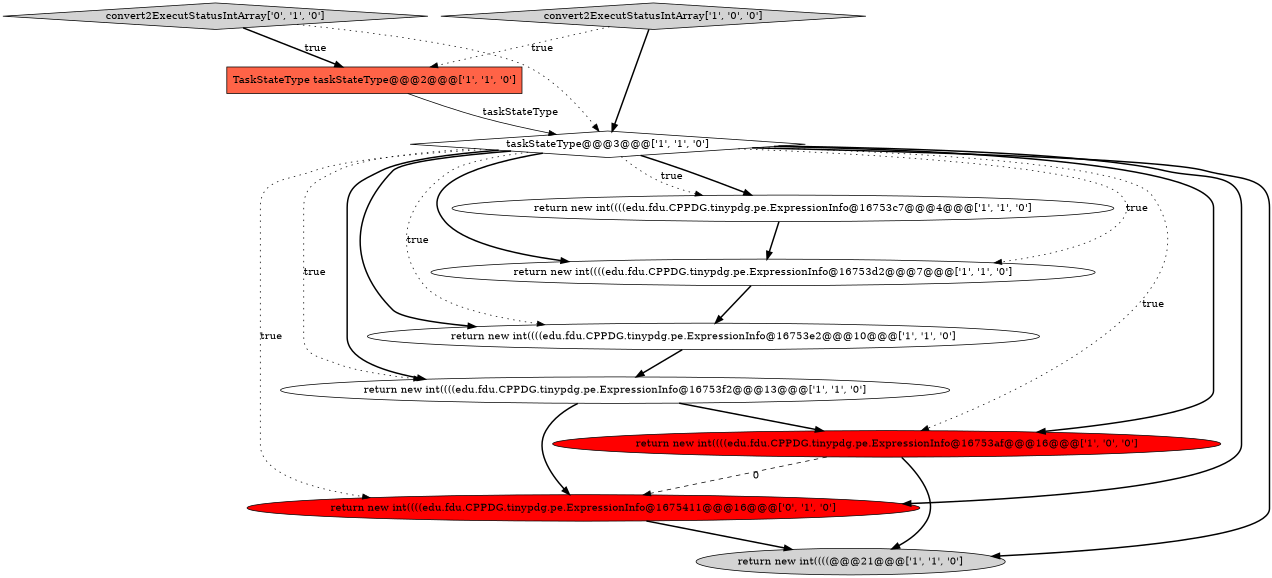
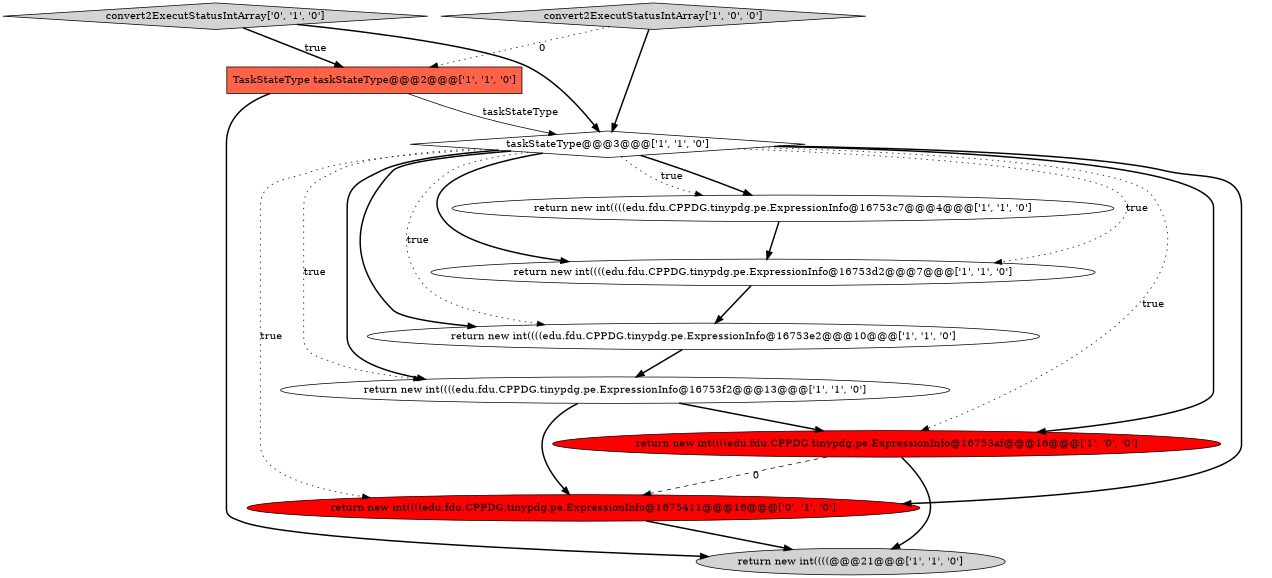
(458, 47) -> (458, 47)
(543, 48) -> (543, 48)
(1269, 230) -> (243, 522)
